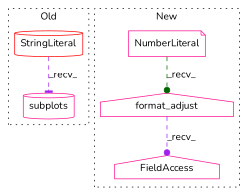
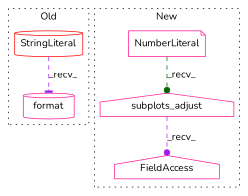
(49, 106) -> (49, 106)
(167, 106) -> (167, 106)
